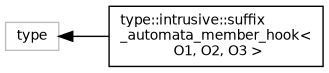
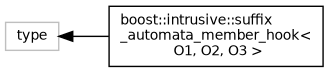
(216, 36) -> (216, 36)
